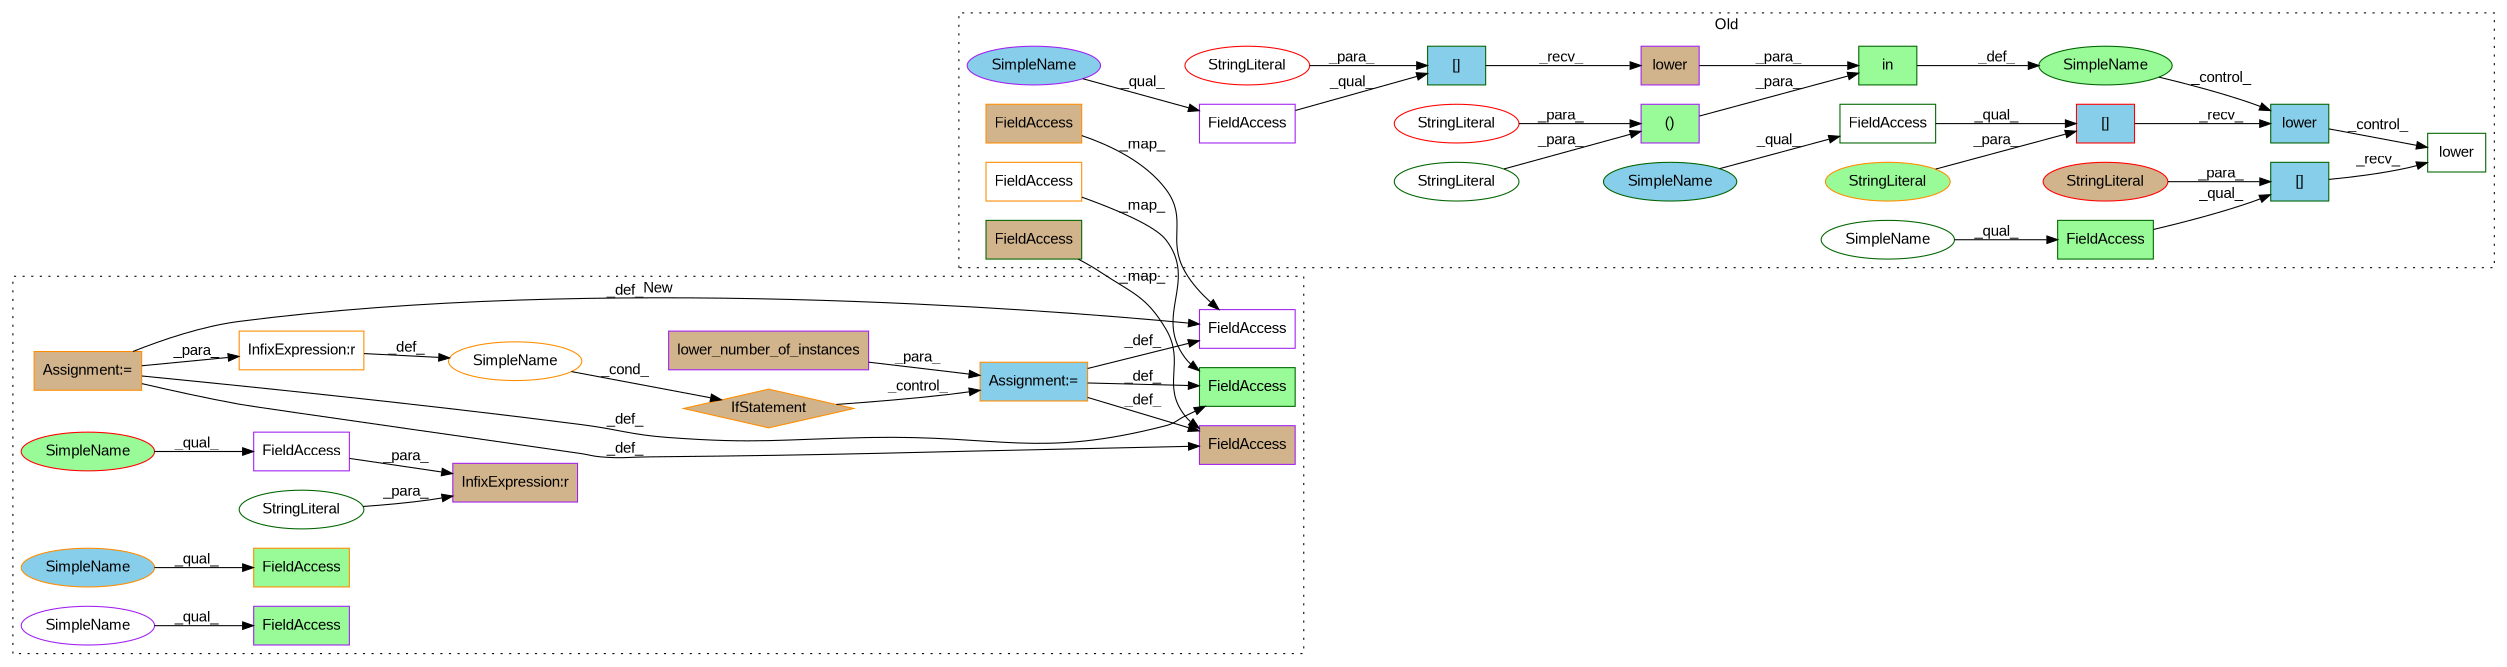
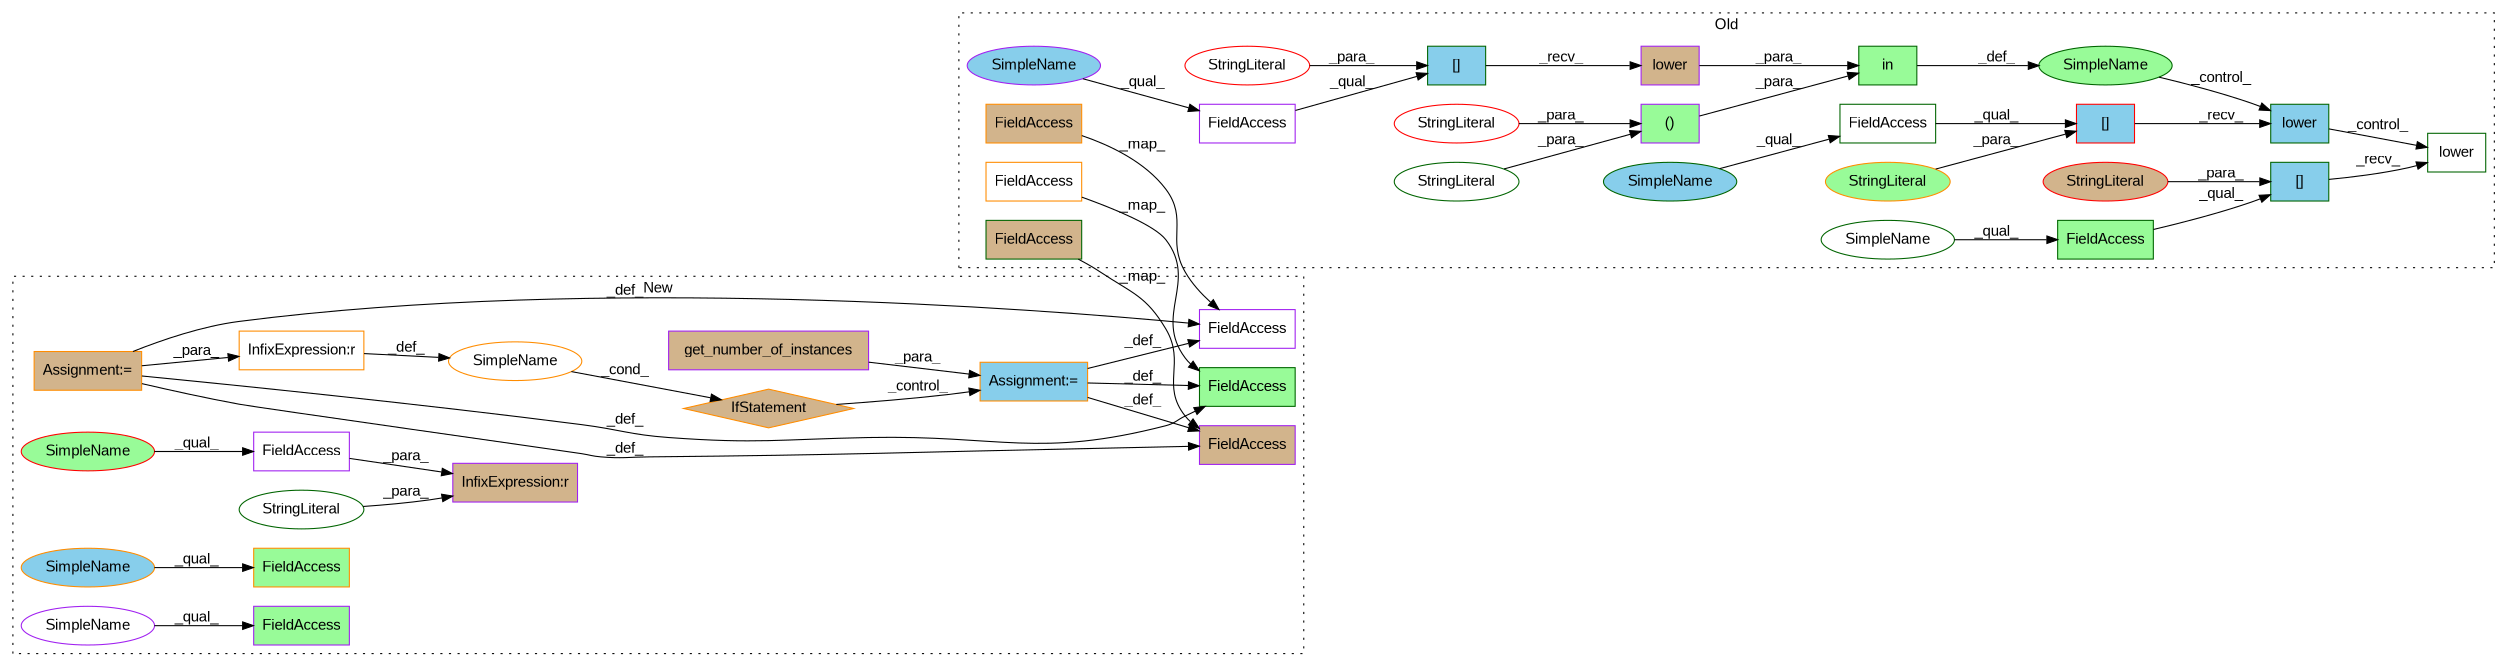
(769, 350) -> (769, 350)
